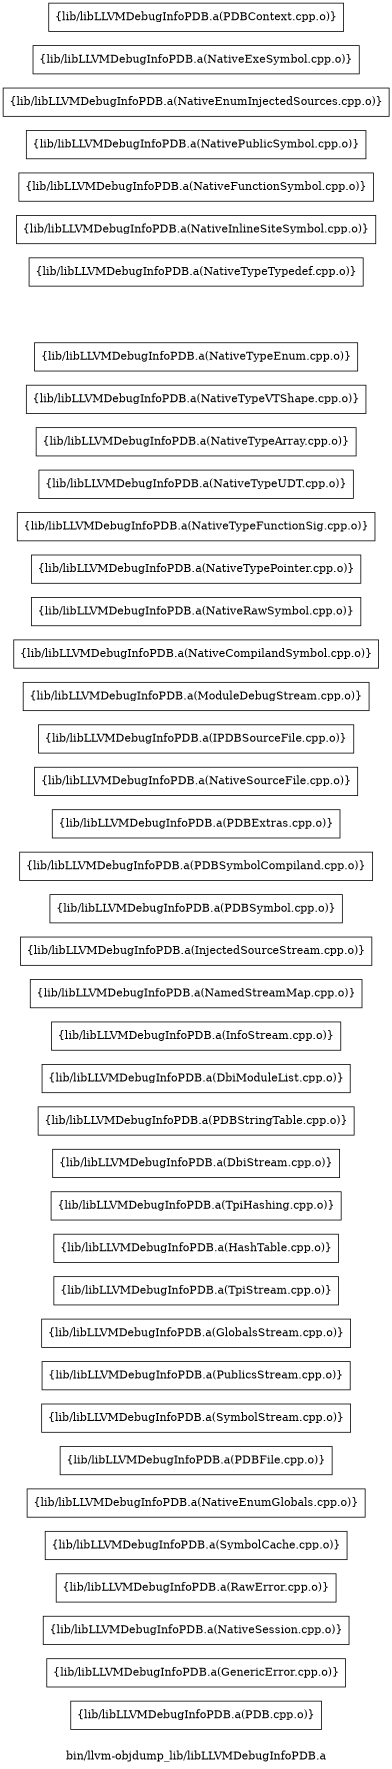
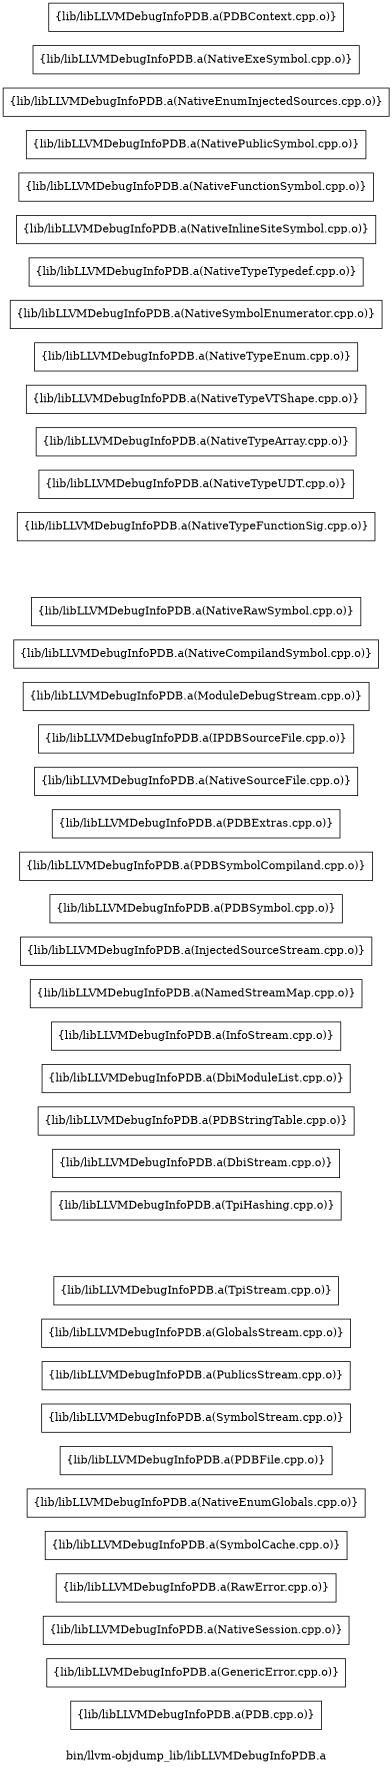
none -> (196, 314)
(196, 569) -> none
(196, 1248) -> none
